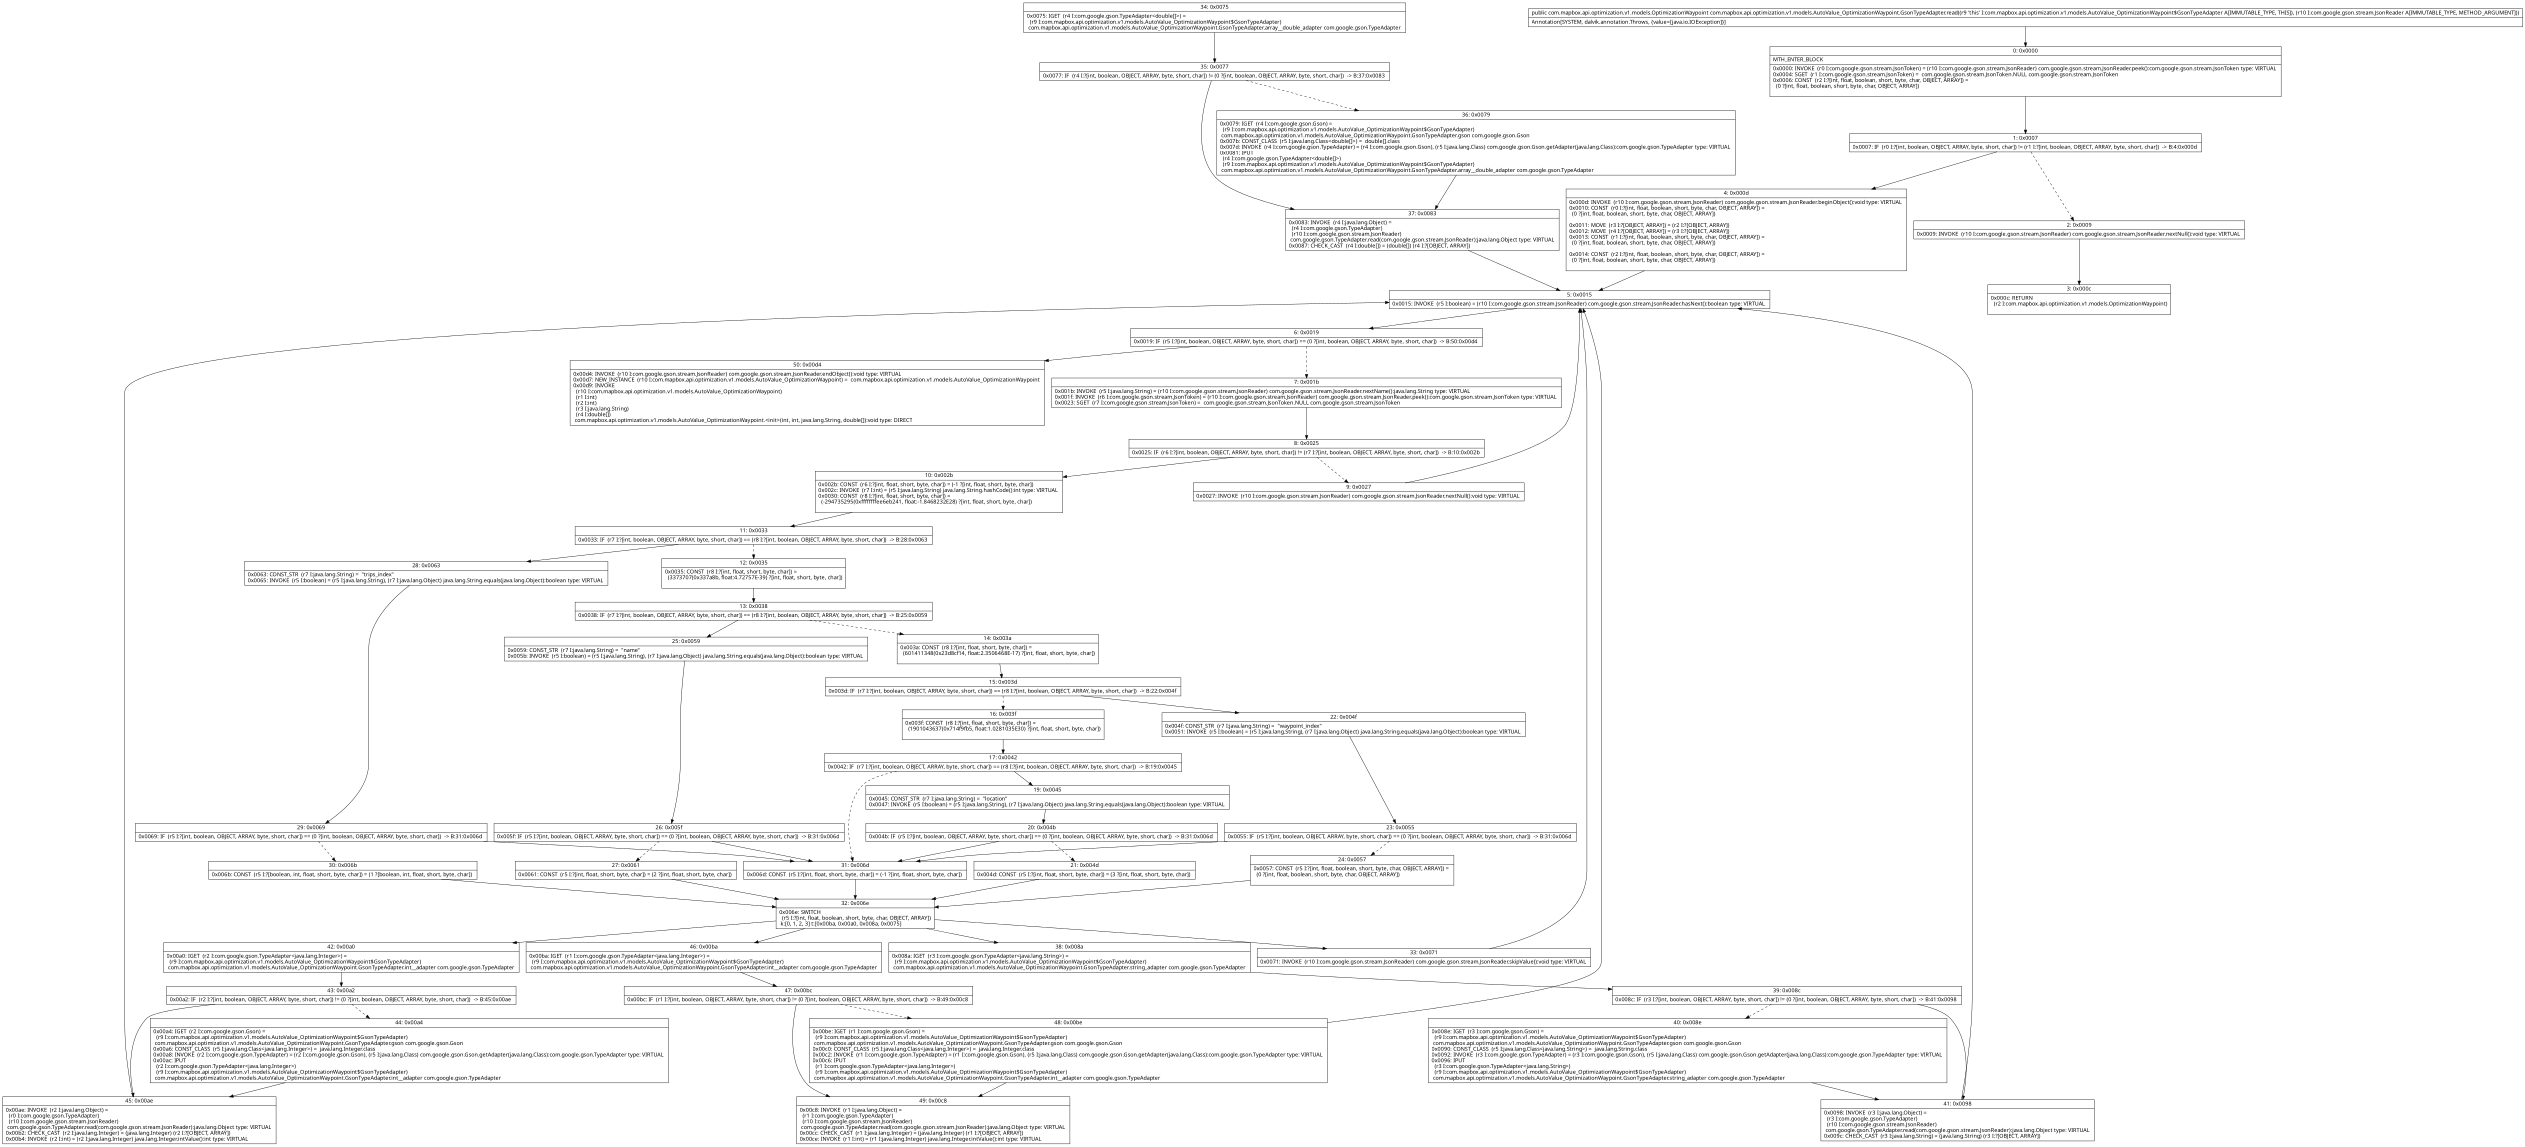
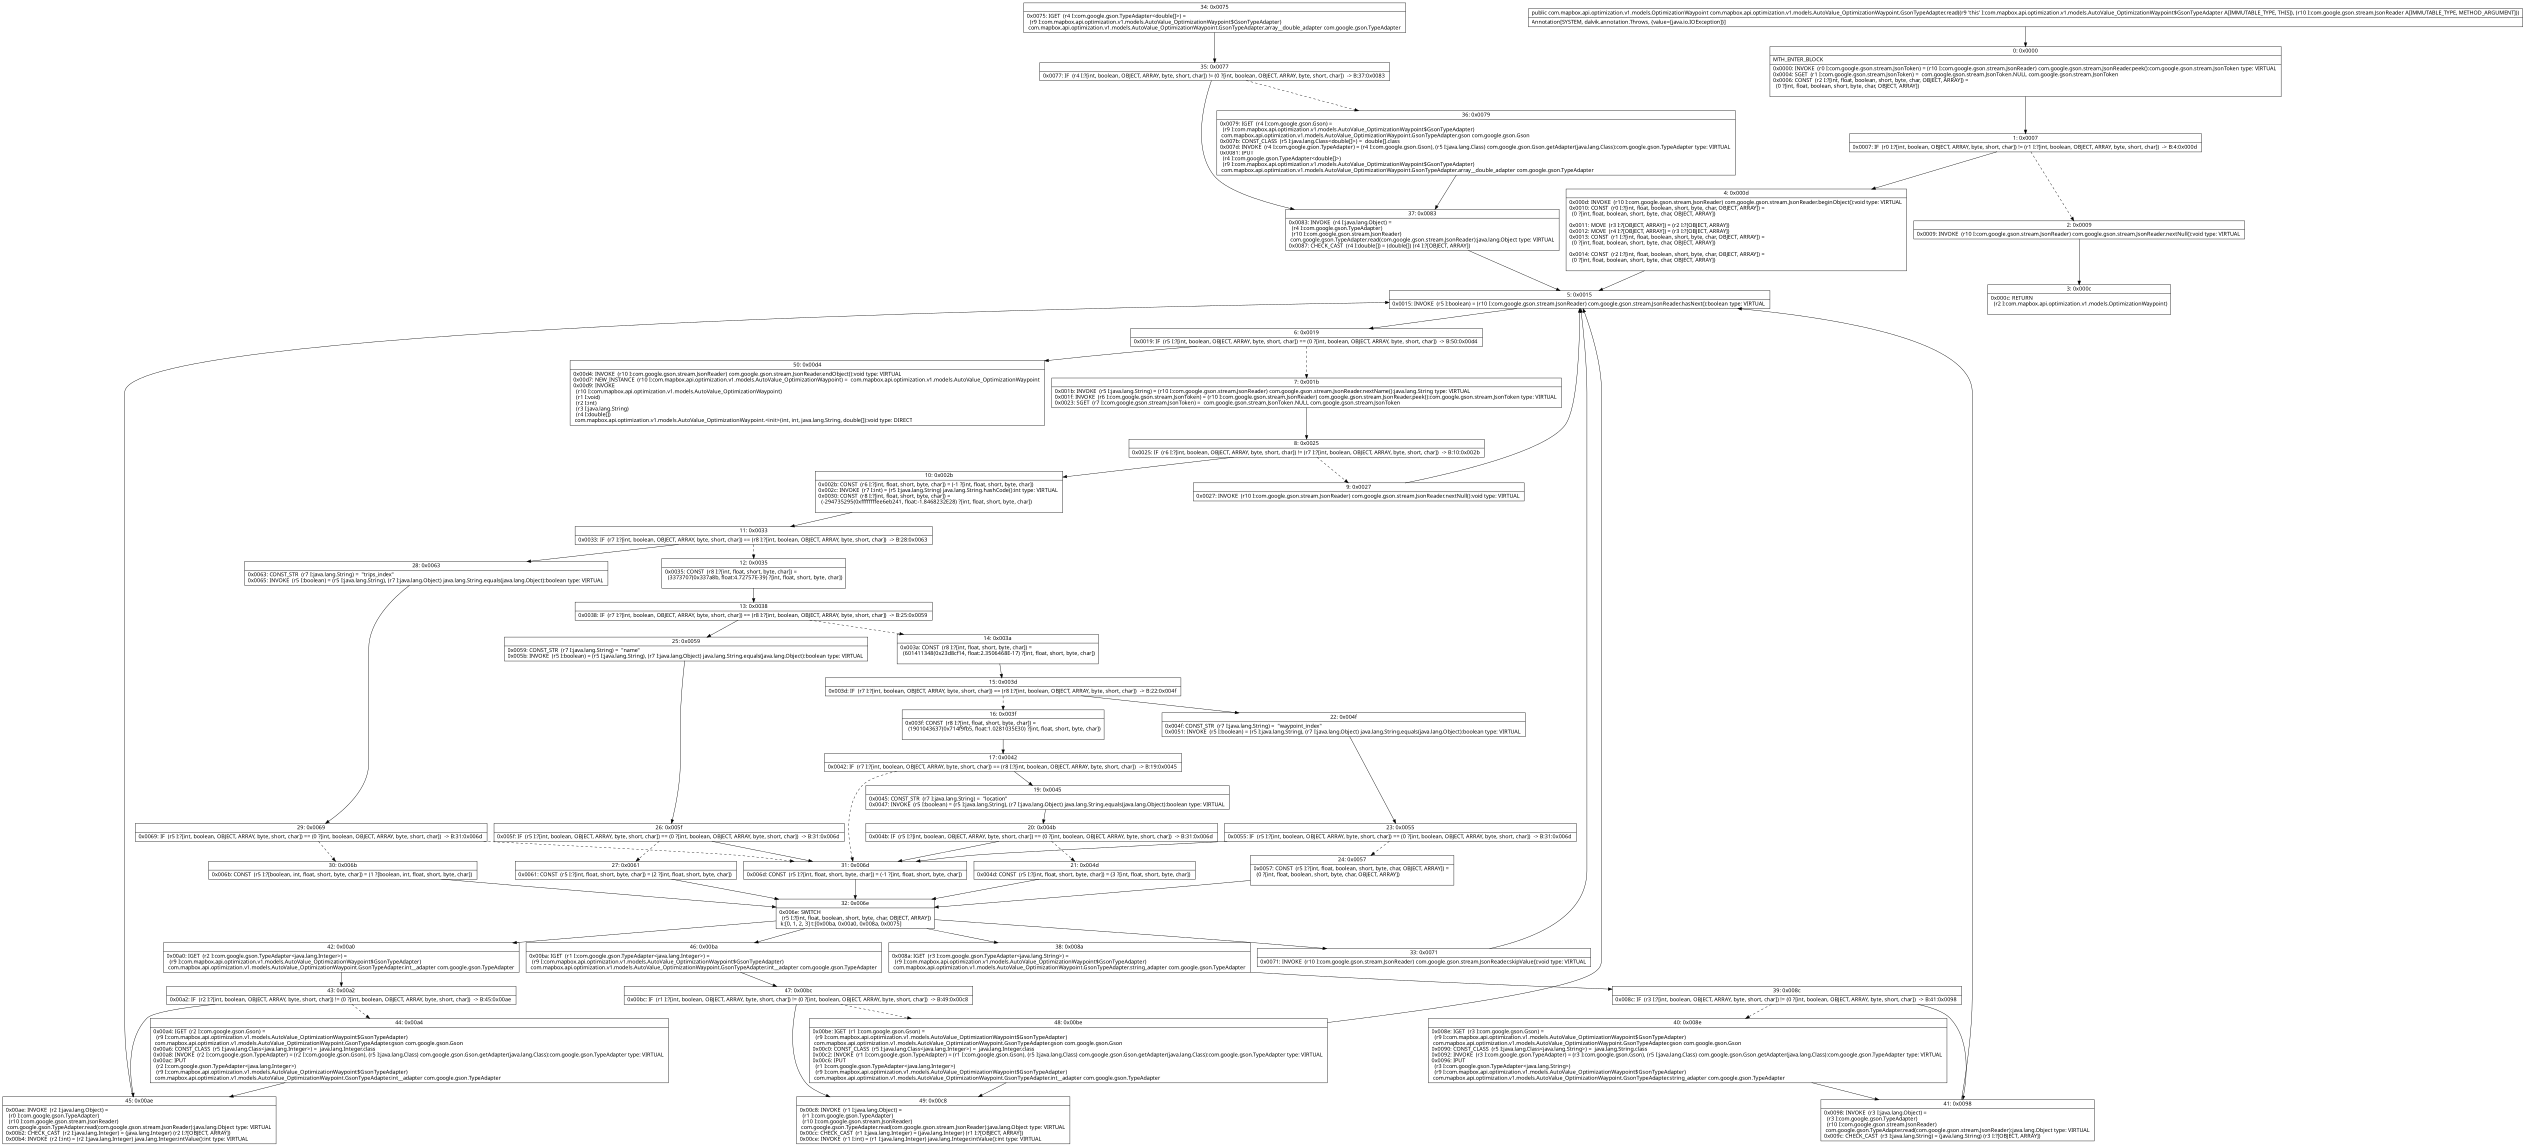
(585, 397) -> (587, 397)
(637, 849) -> (637, 849)
